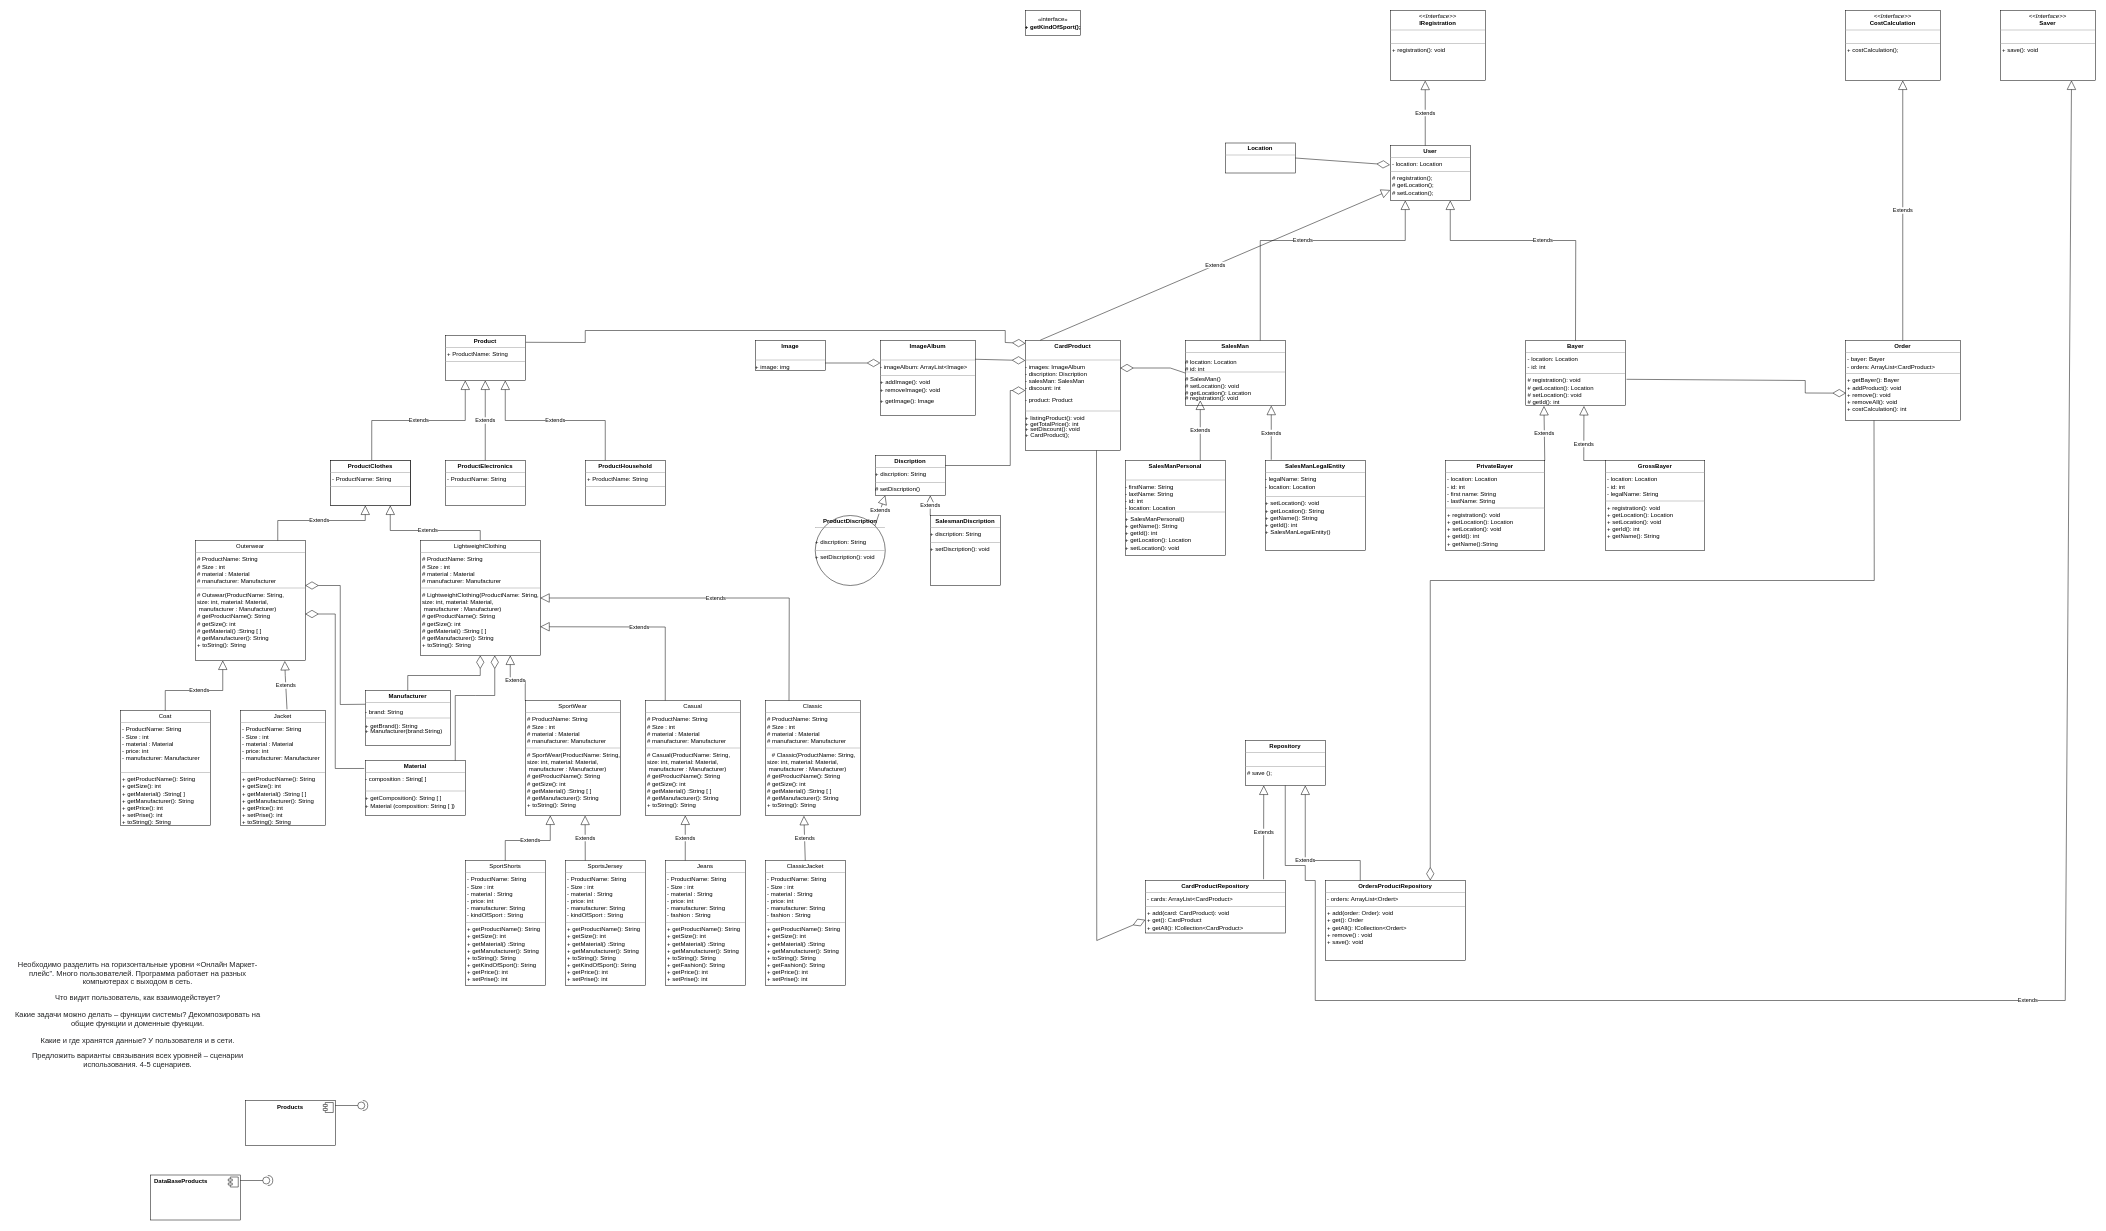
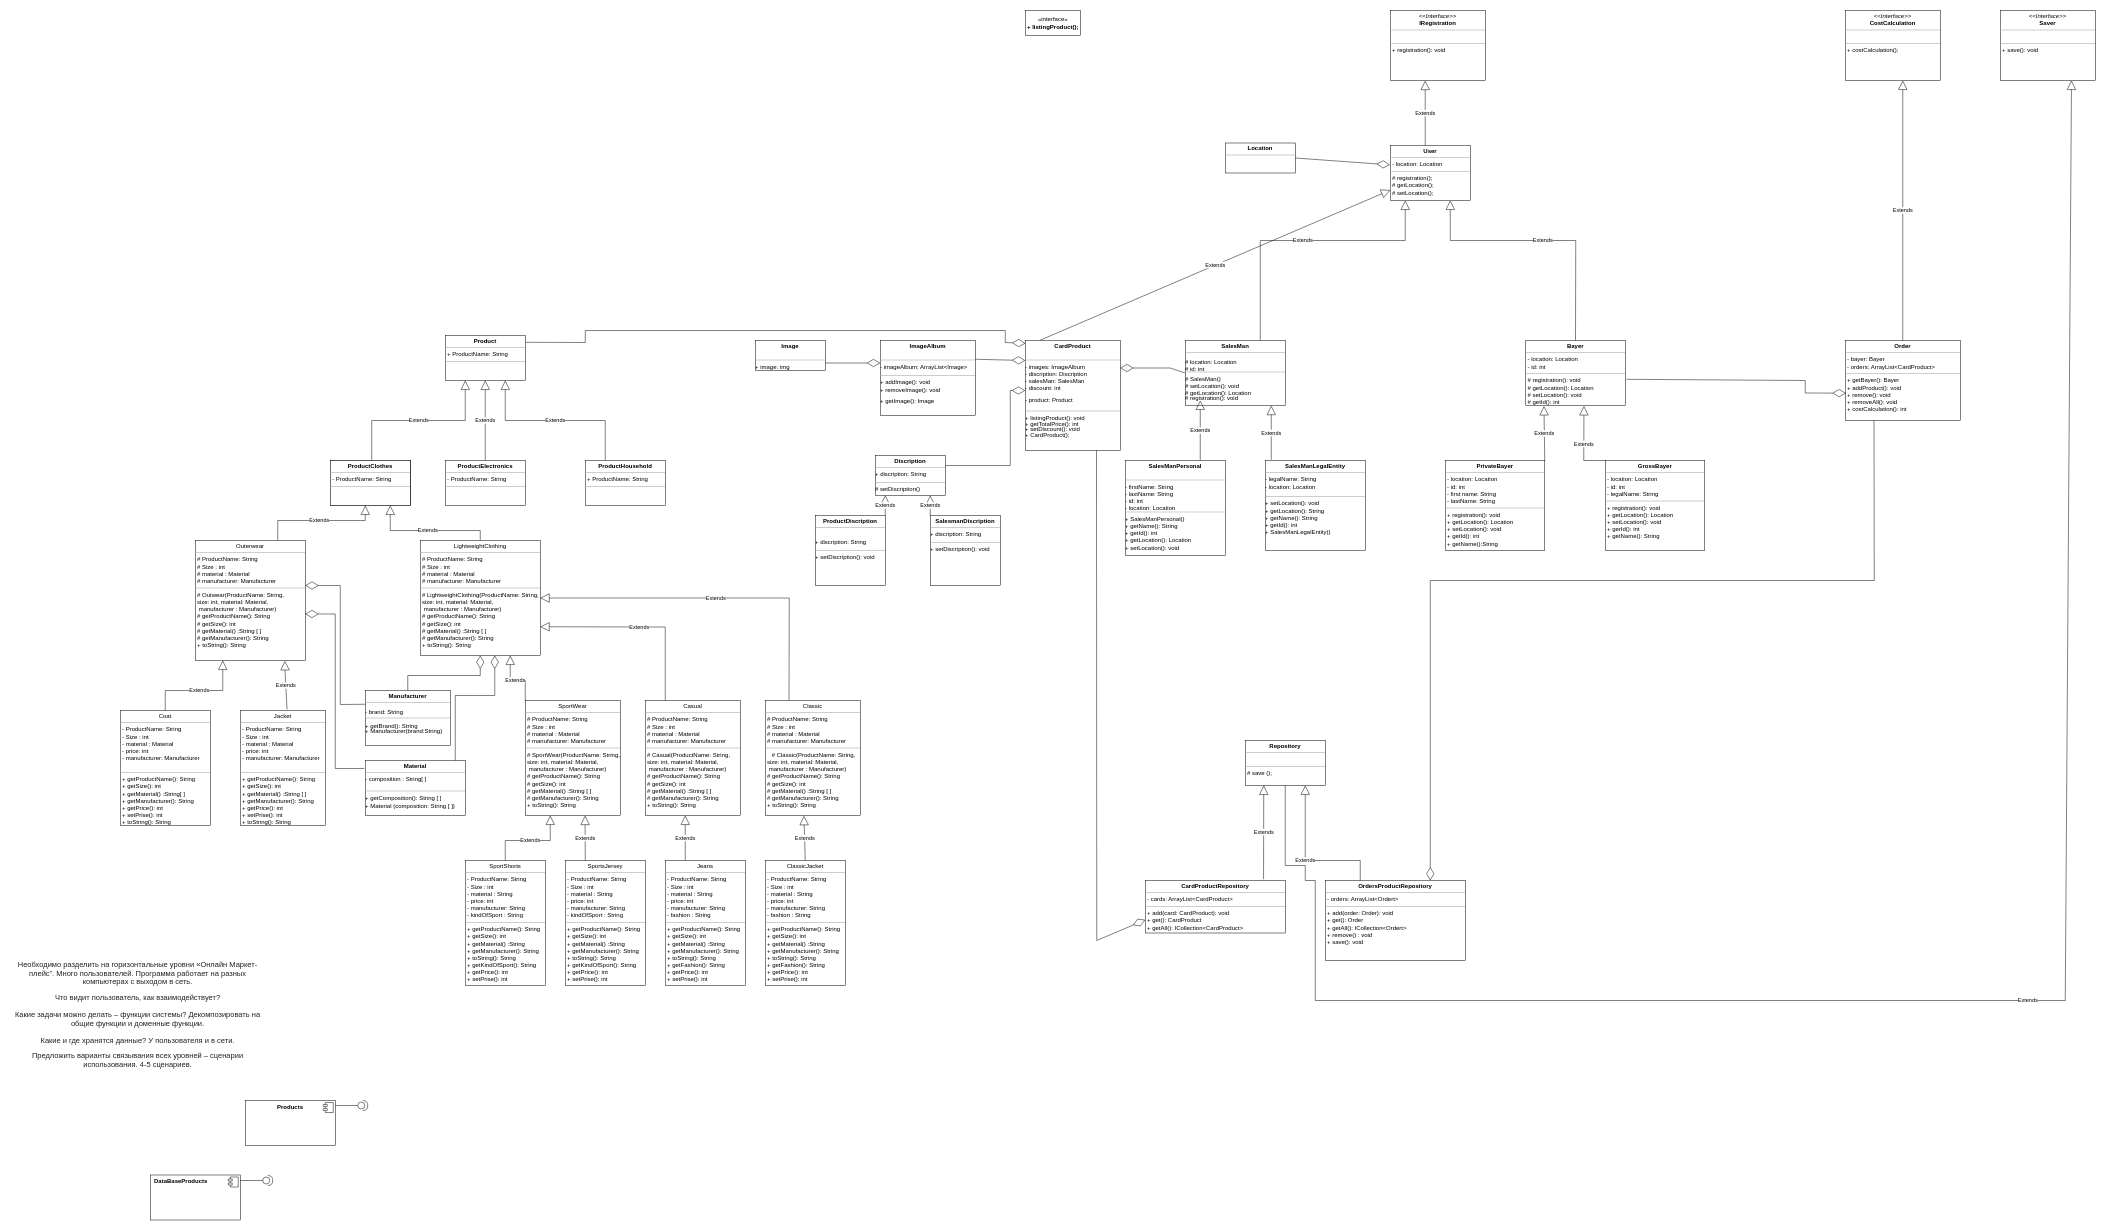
(1053, 23) -> (1053, 23)
(850, 550) -> (850, 550)
